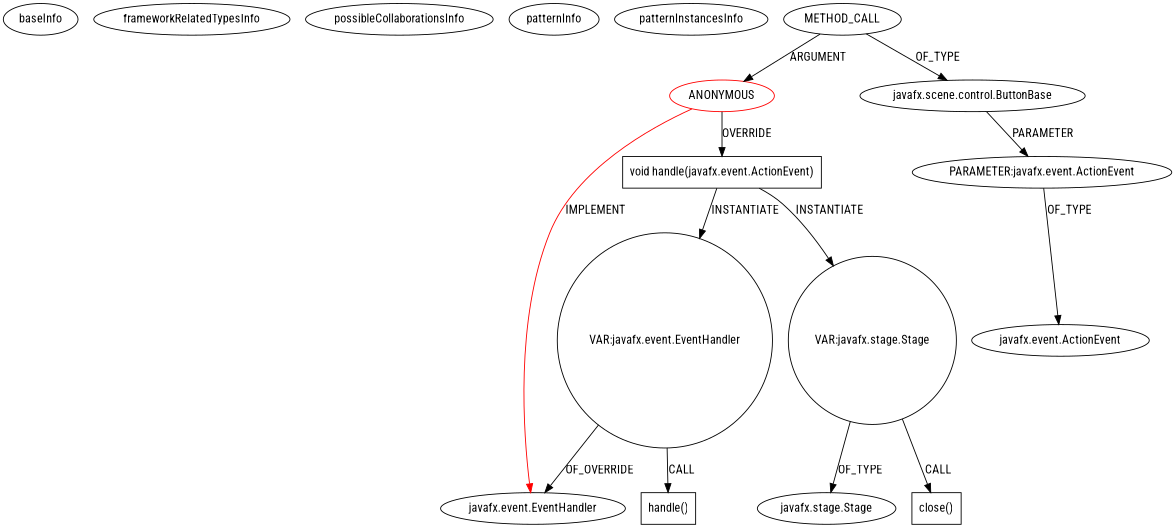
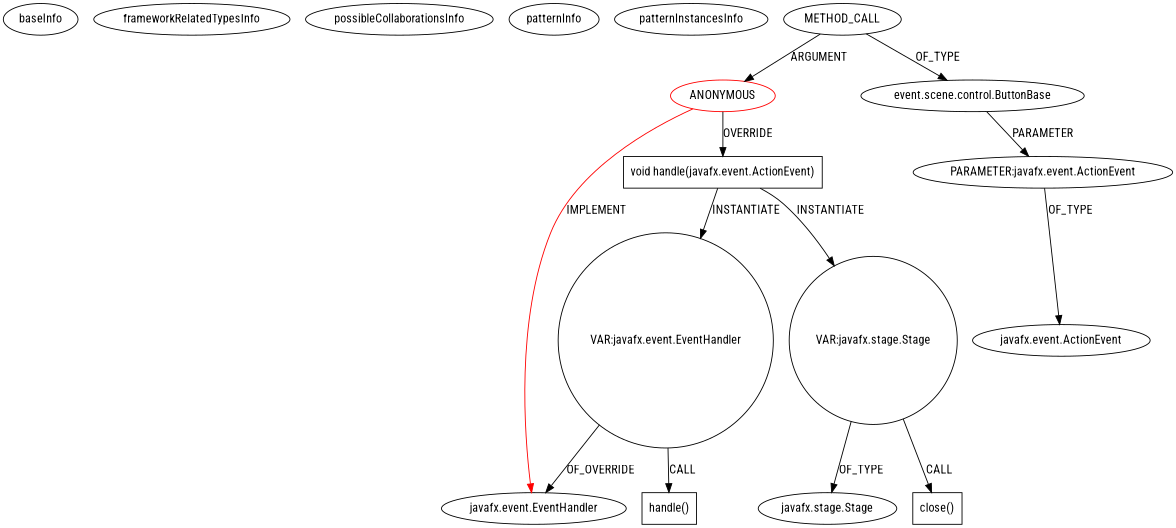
(973, 96) -> (973, 96)
